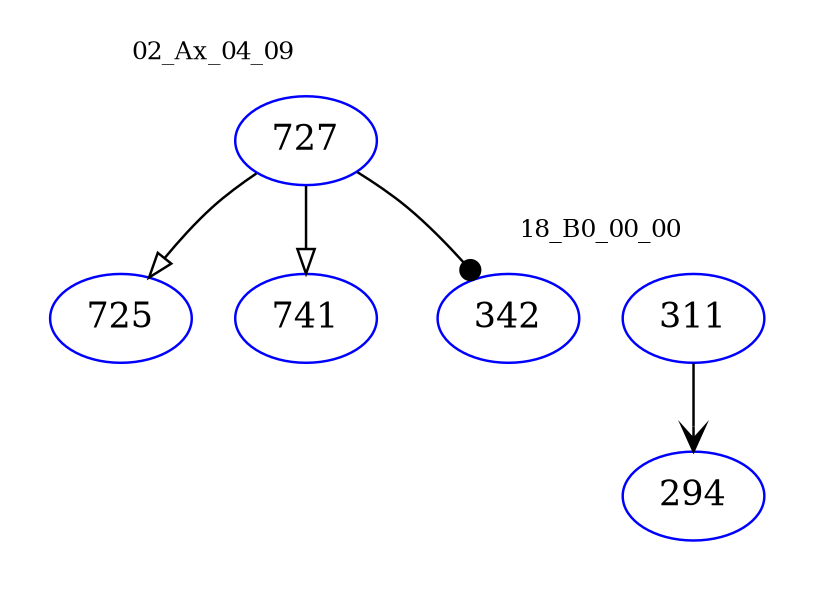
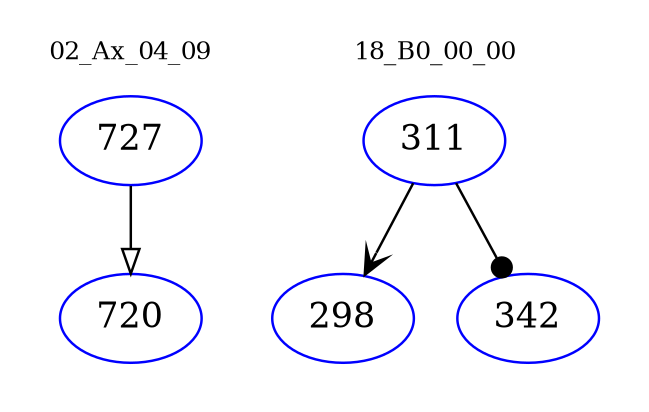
(432, 230) -> (476, 221)
(121, 318) -> (131, 318)
(306, 318) -> none
(694, 496) -> (343, 318)
